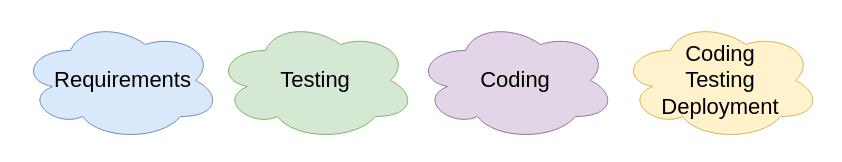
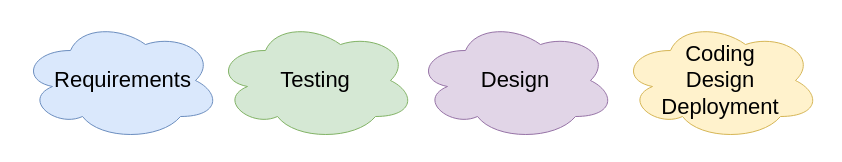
(516, 81) -> (516, 81)
(721, 81) -> (721, 81)
